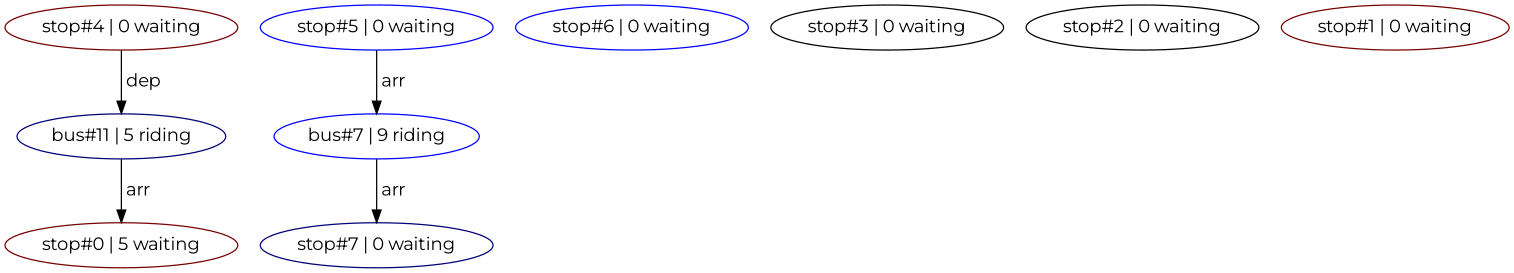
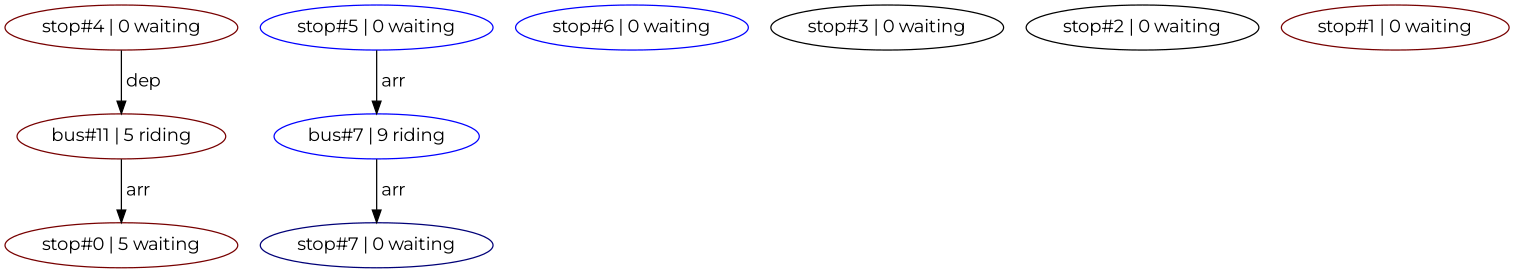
(121, 136) -> (121, 136)
